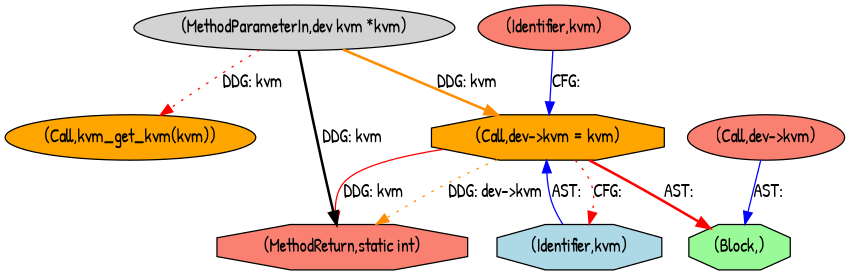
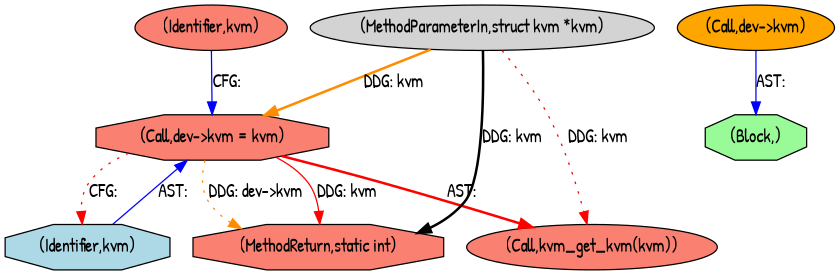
(294, 28) -> (482, 28)
(130, 137) -> (592, 247)
(548, 137) -> (212, 137)
(766, 137) -> (756, 28)
(644, 190) -> (401, 188)
